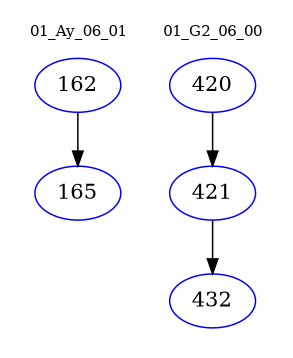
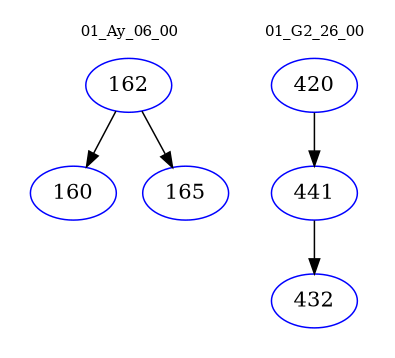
(79, 32) -> (130, 32)
(213, 32) -> (315, 32)
none -> (73, 193)
(213, 193) -> (314, 193)
